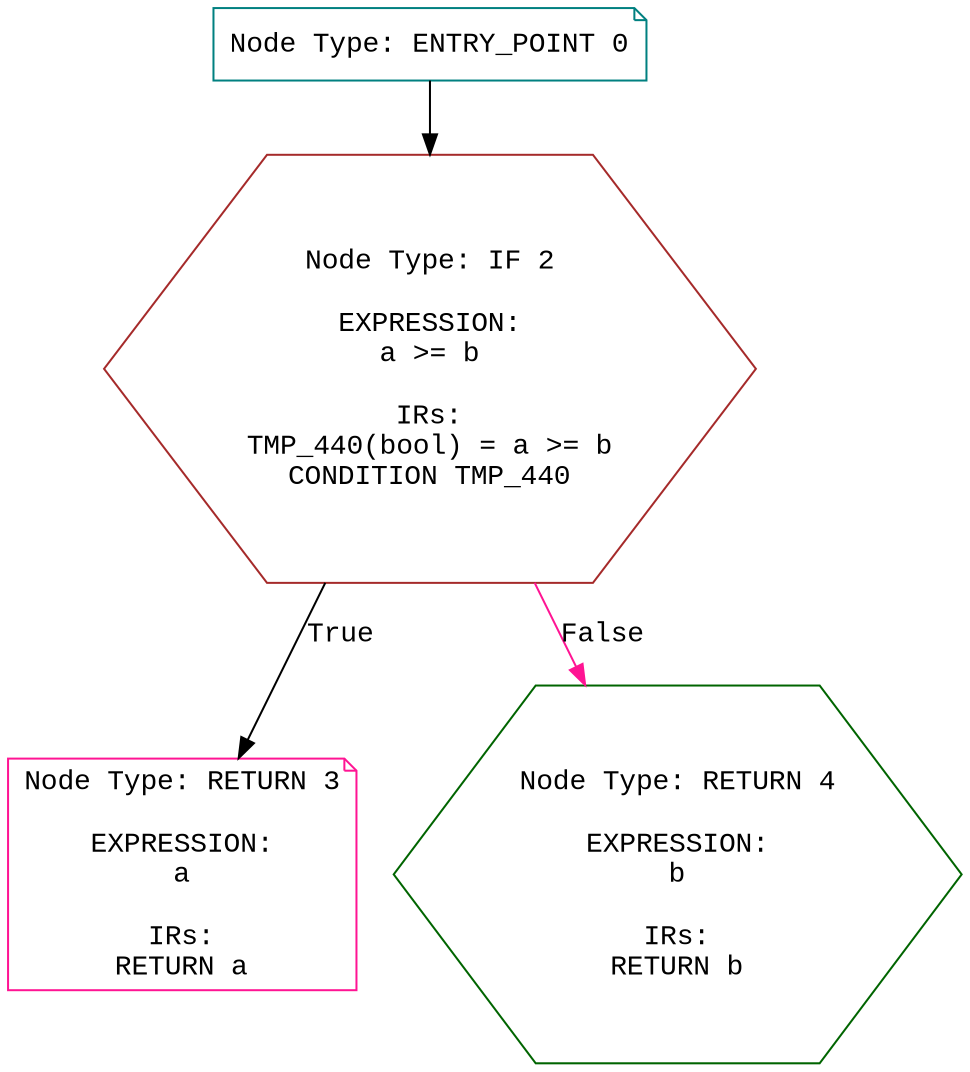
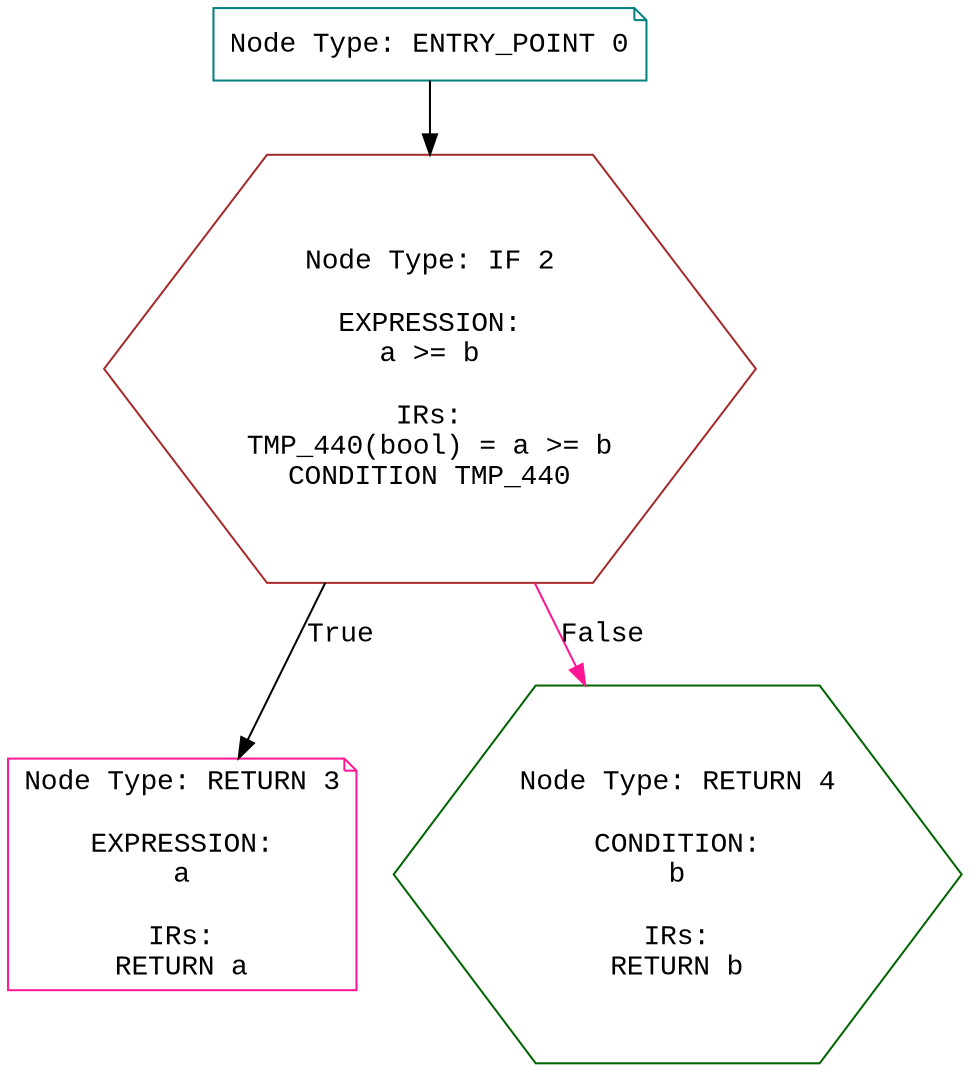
(678, 874) -> (678, 874)
